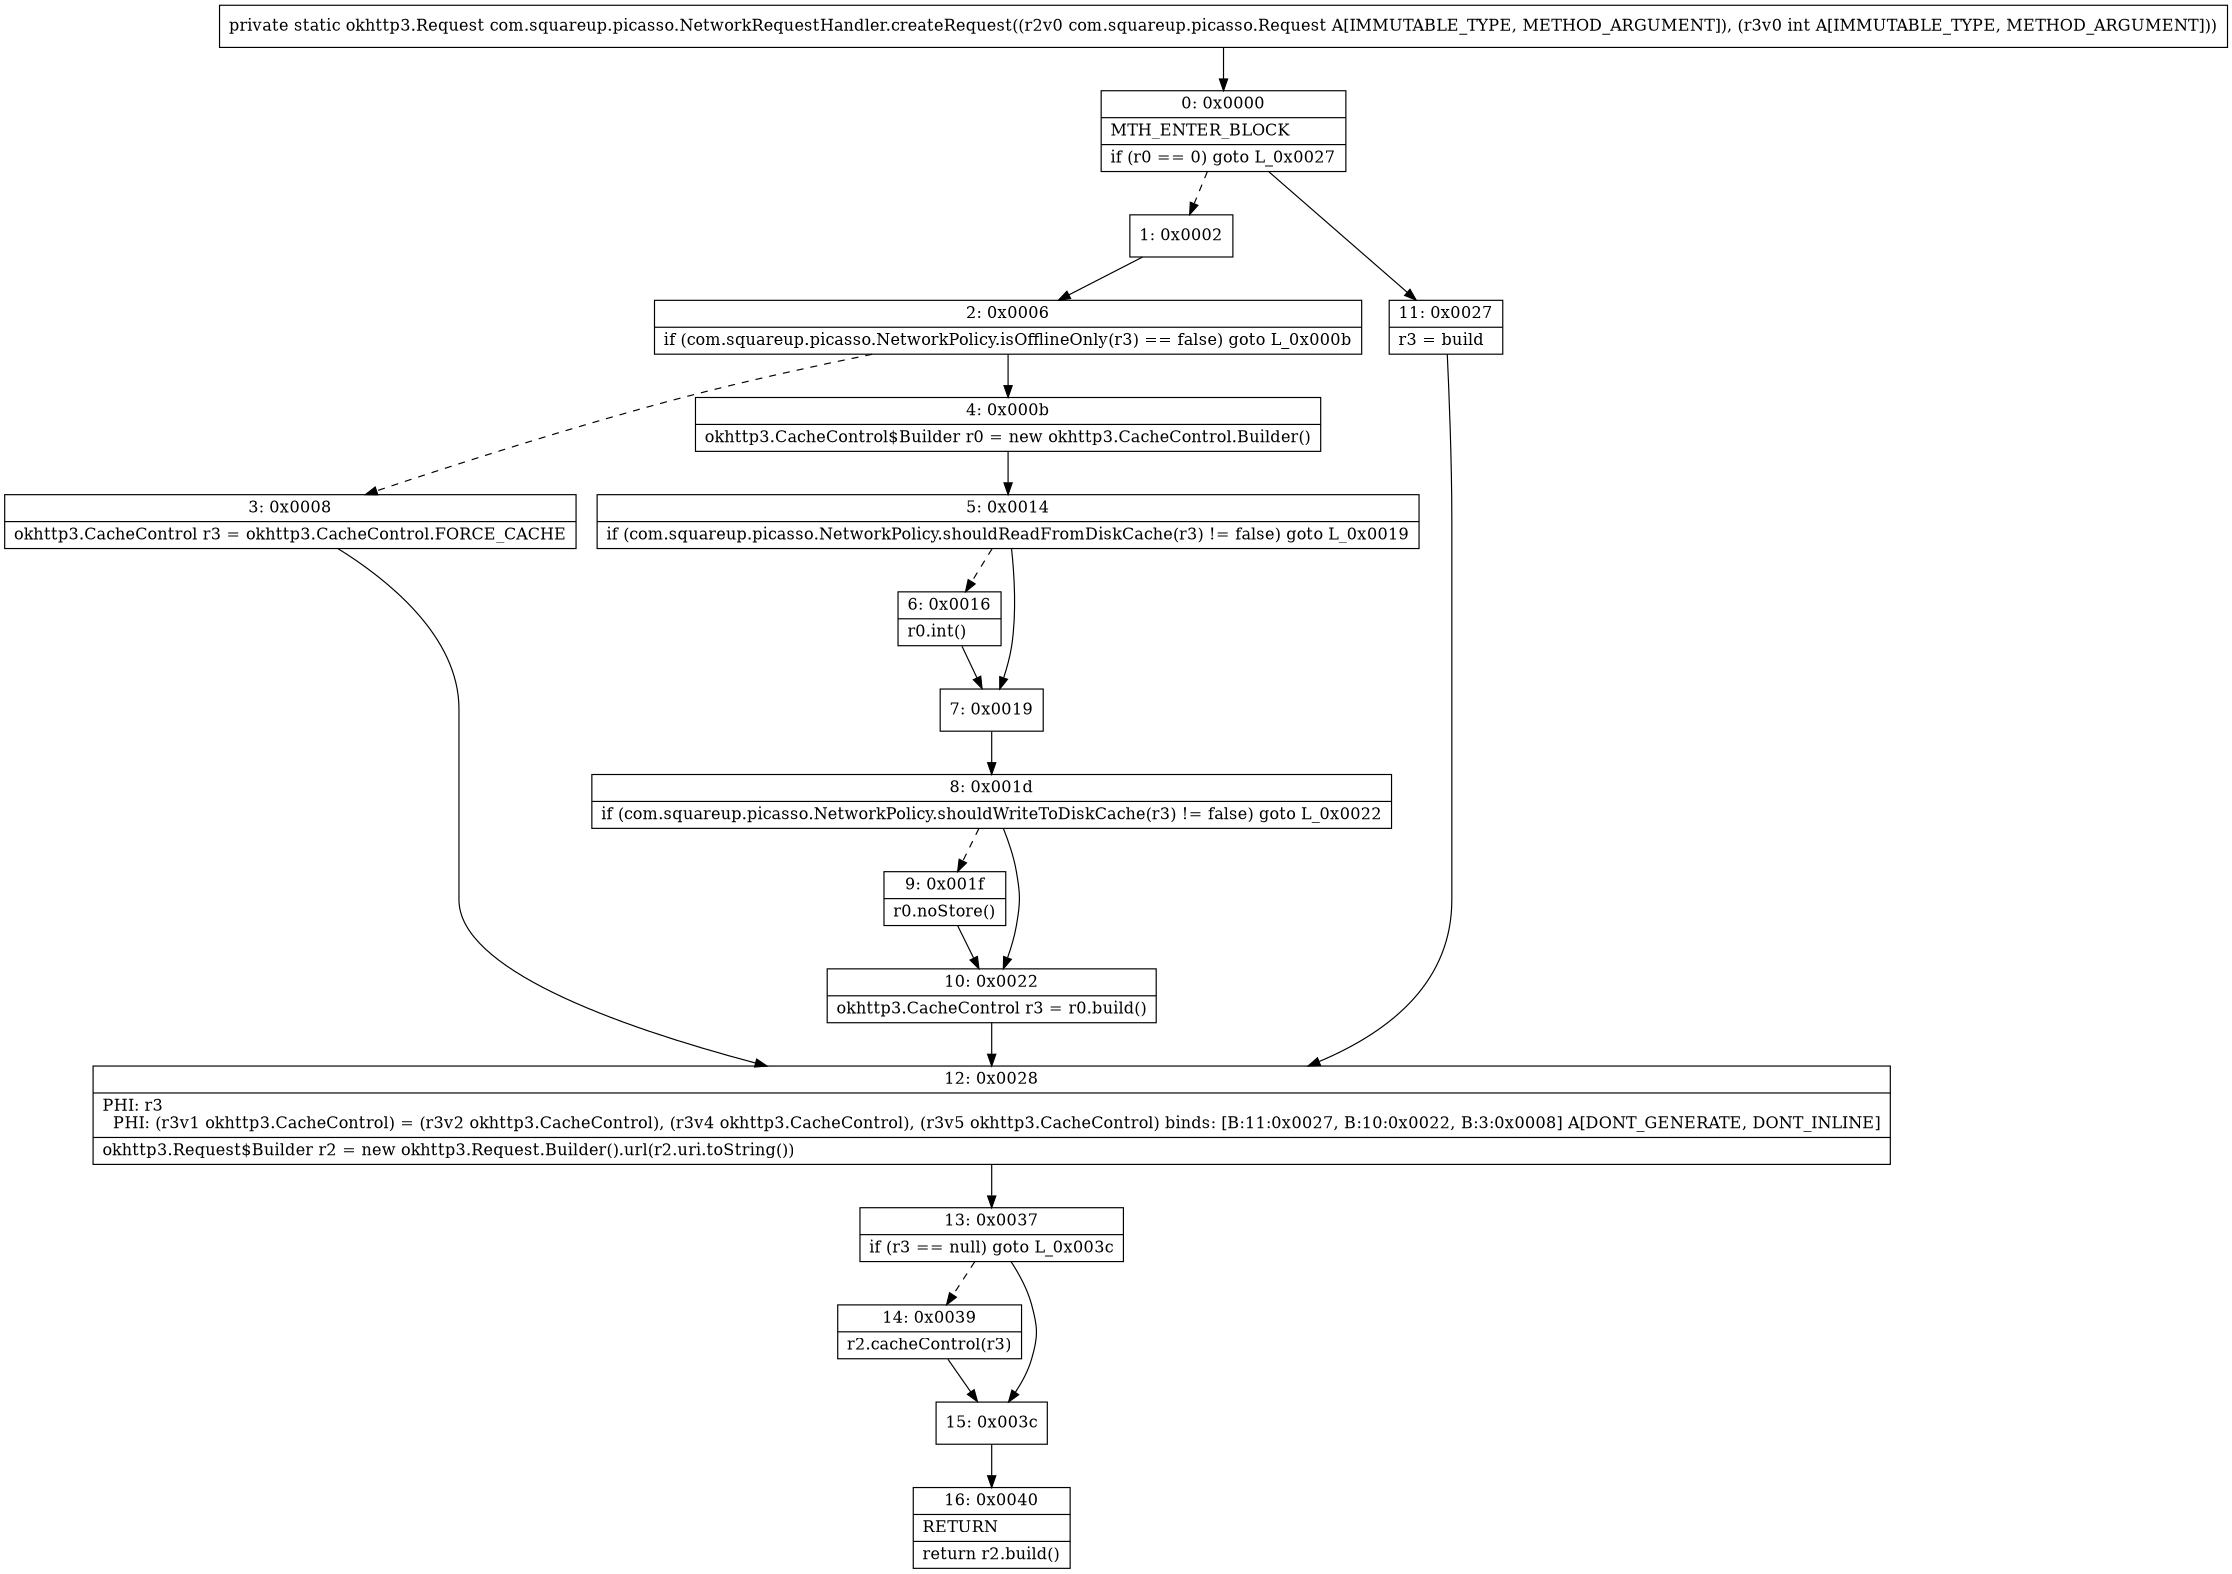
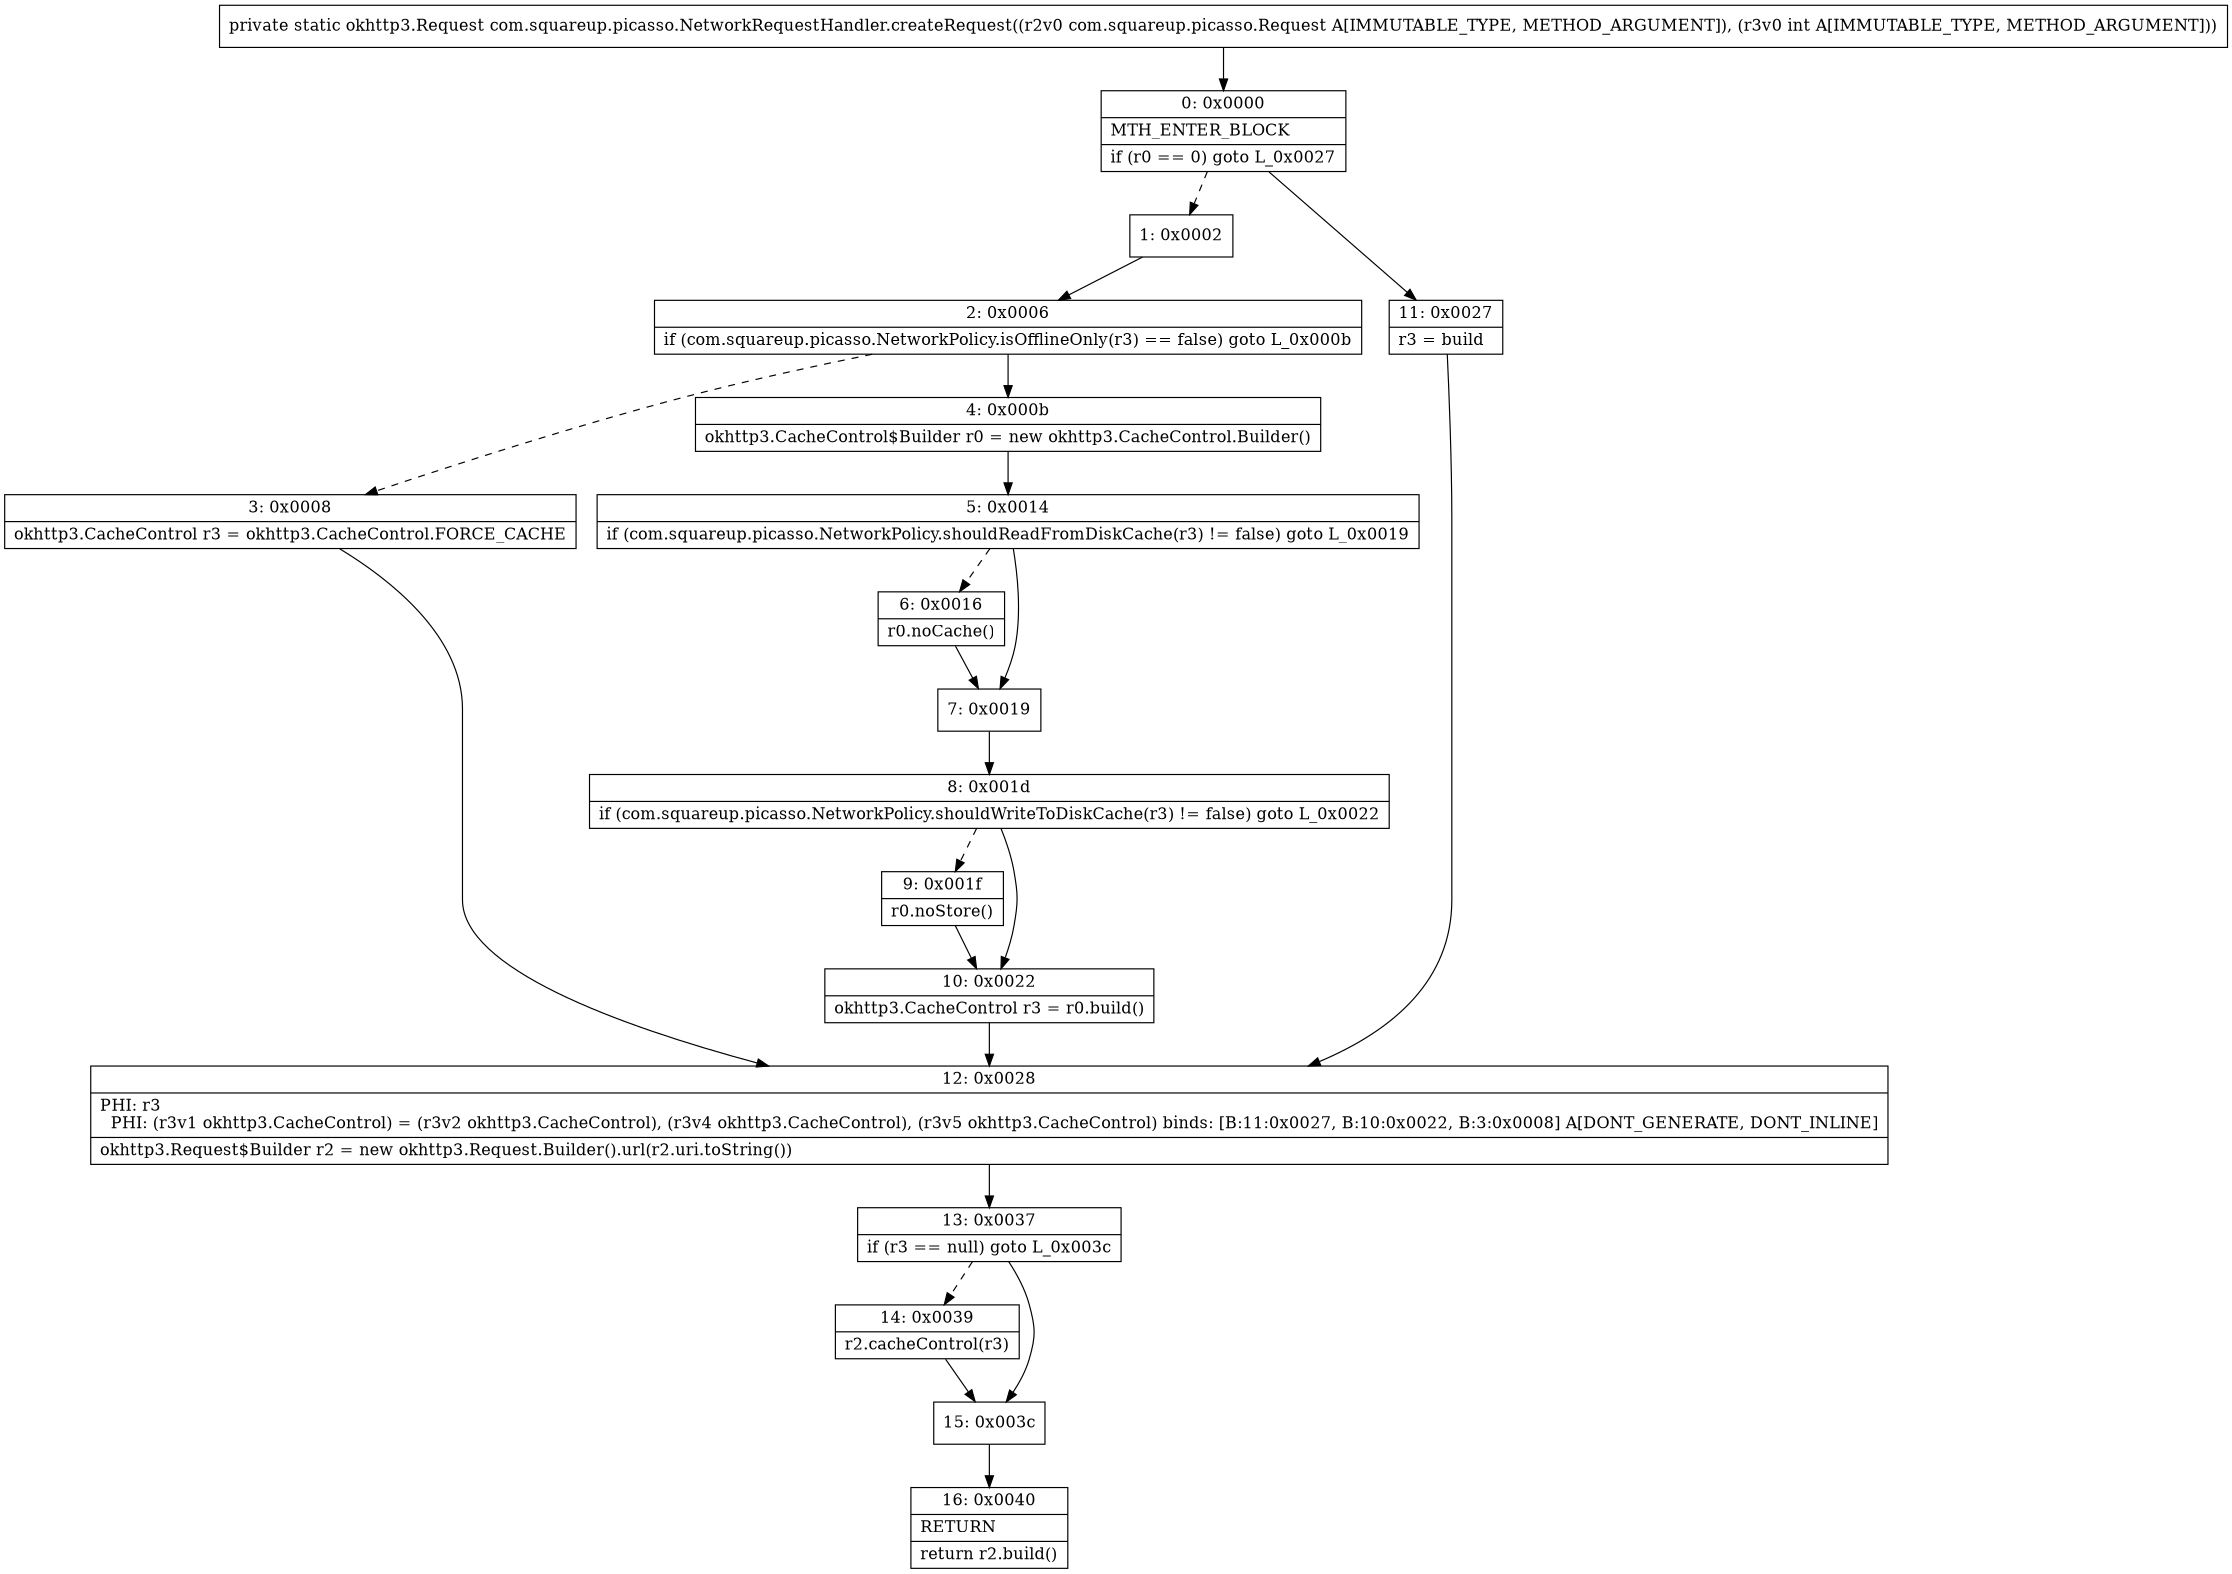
(937, 632) -> (941, 632)
